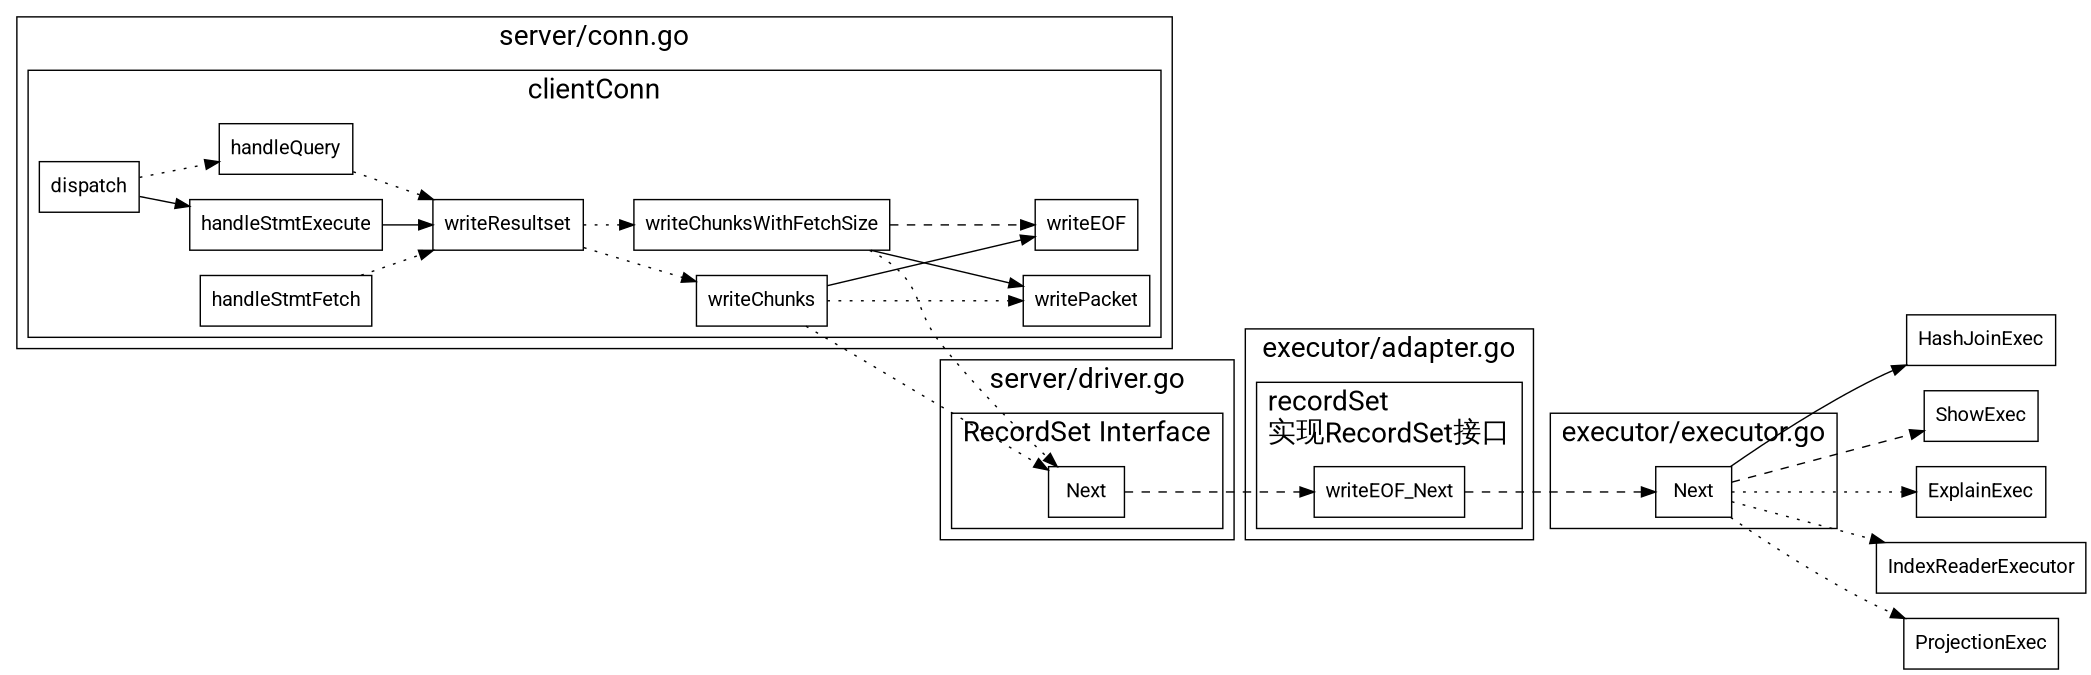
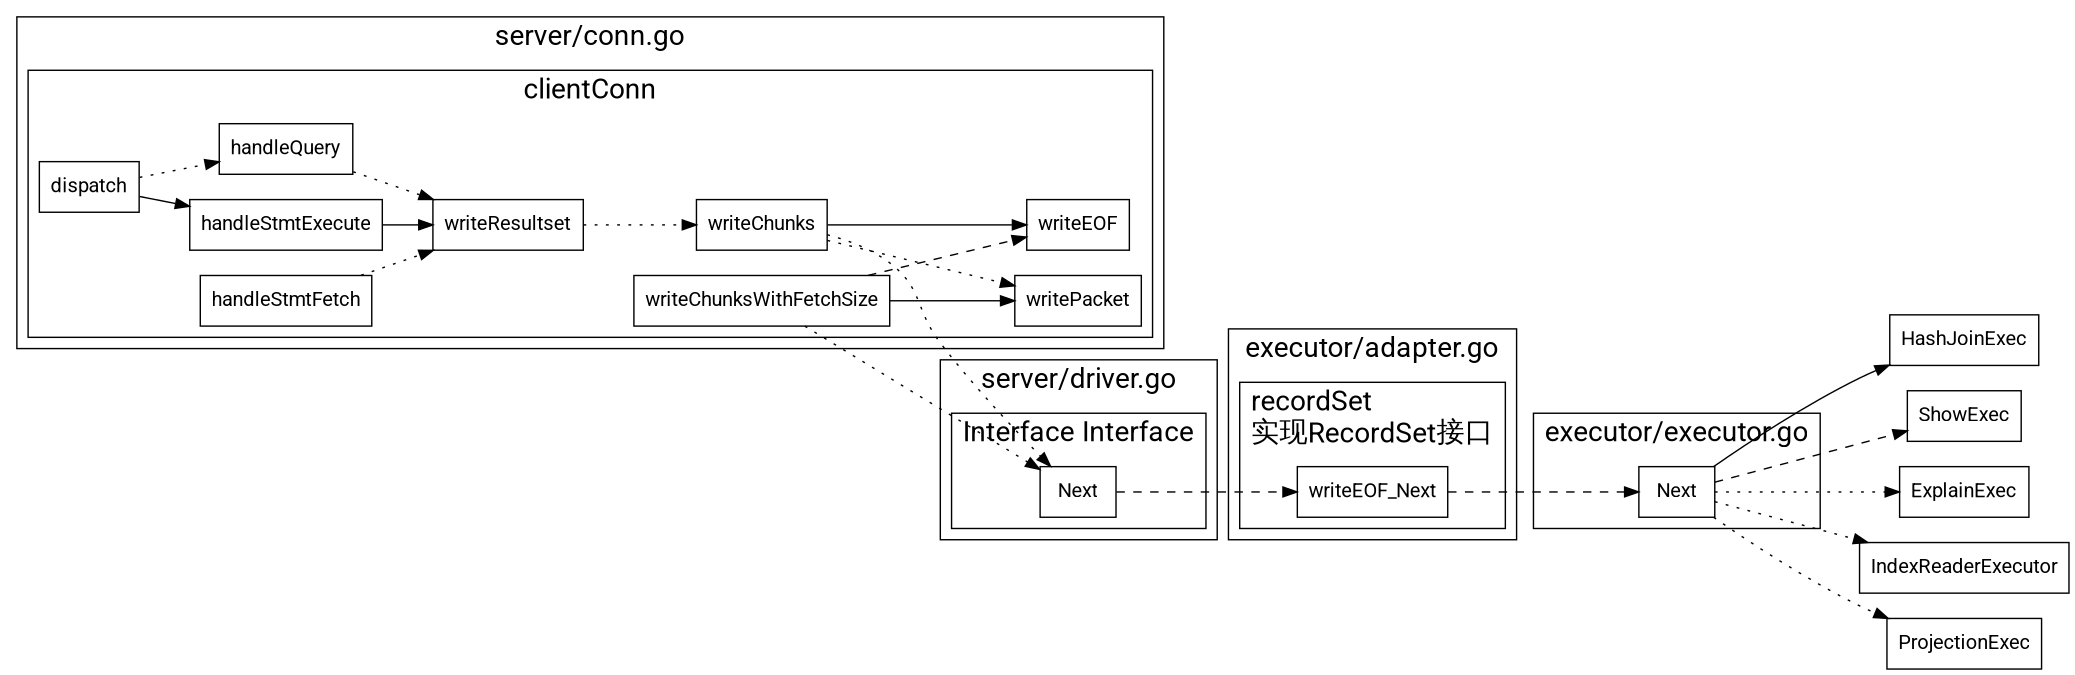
(602, 225) -> none
(1087, 434) -> (1079, 434)
